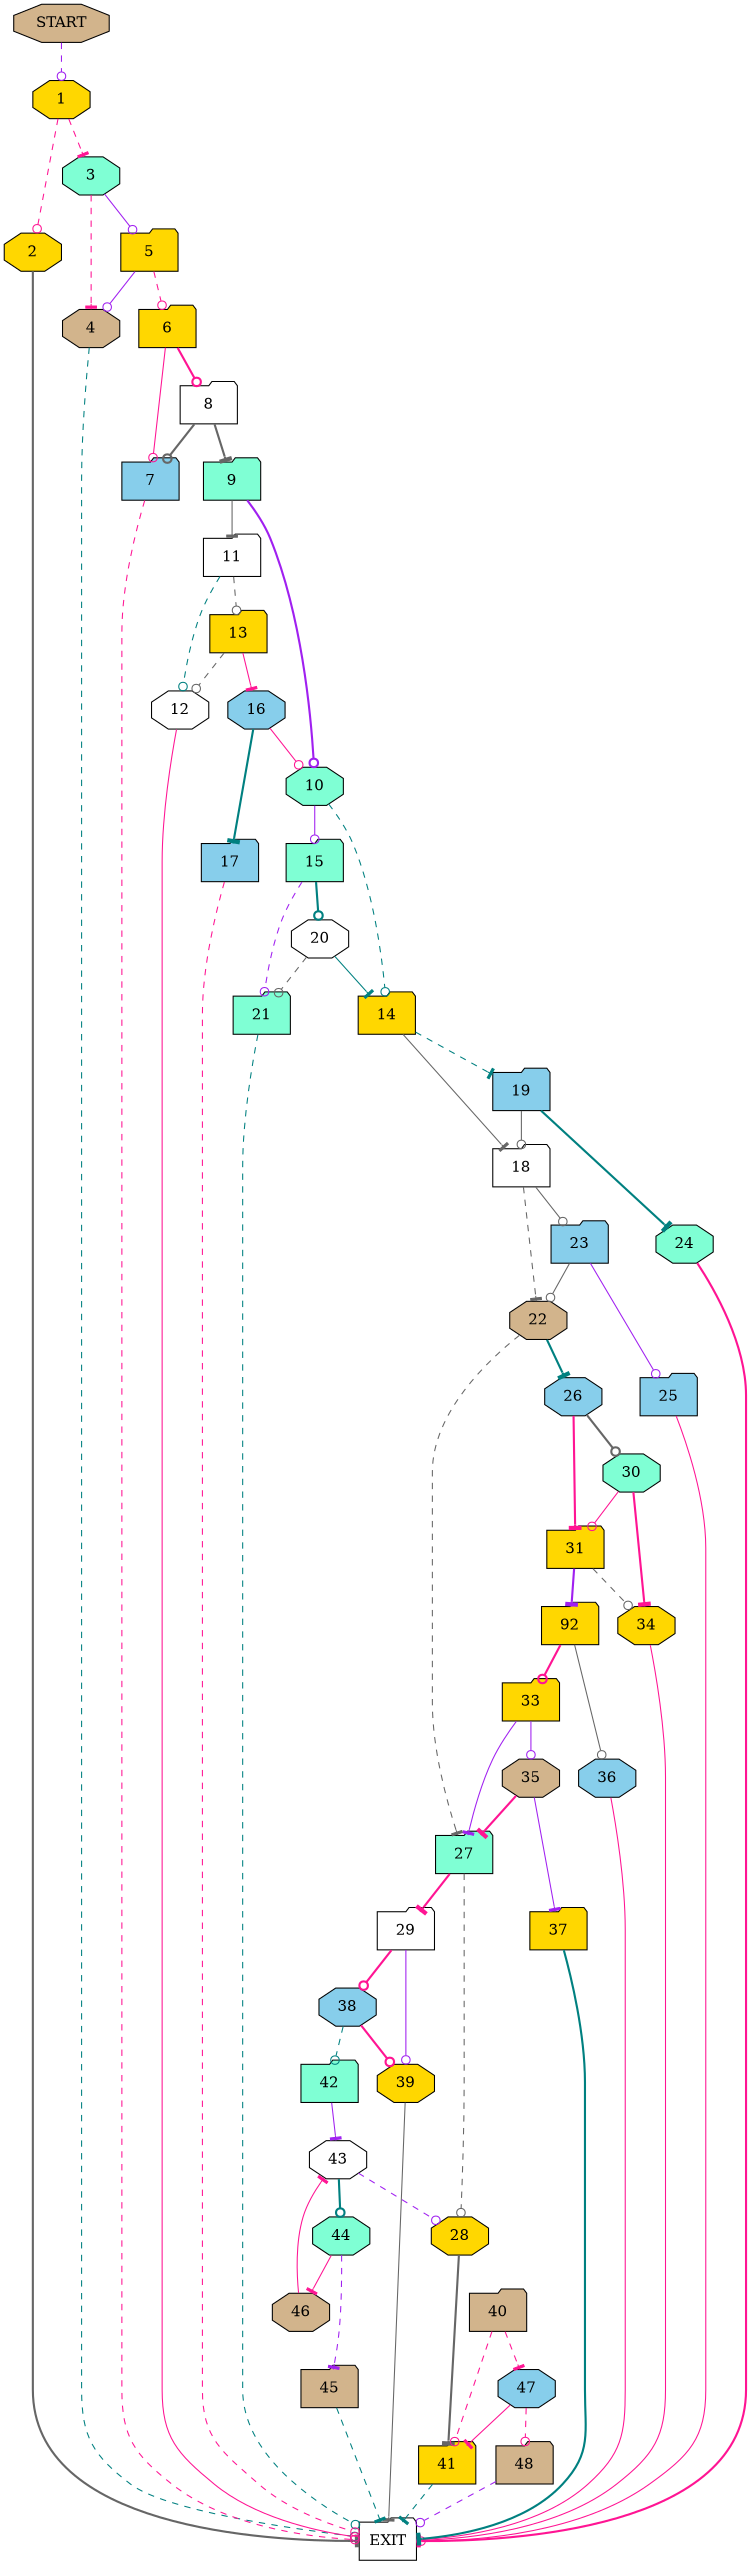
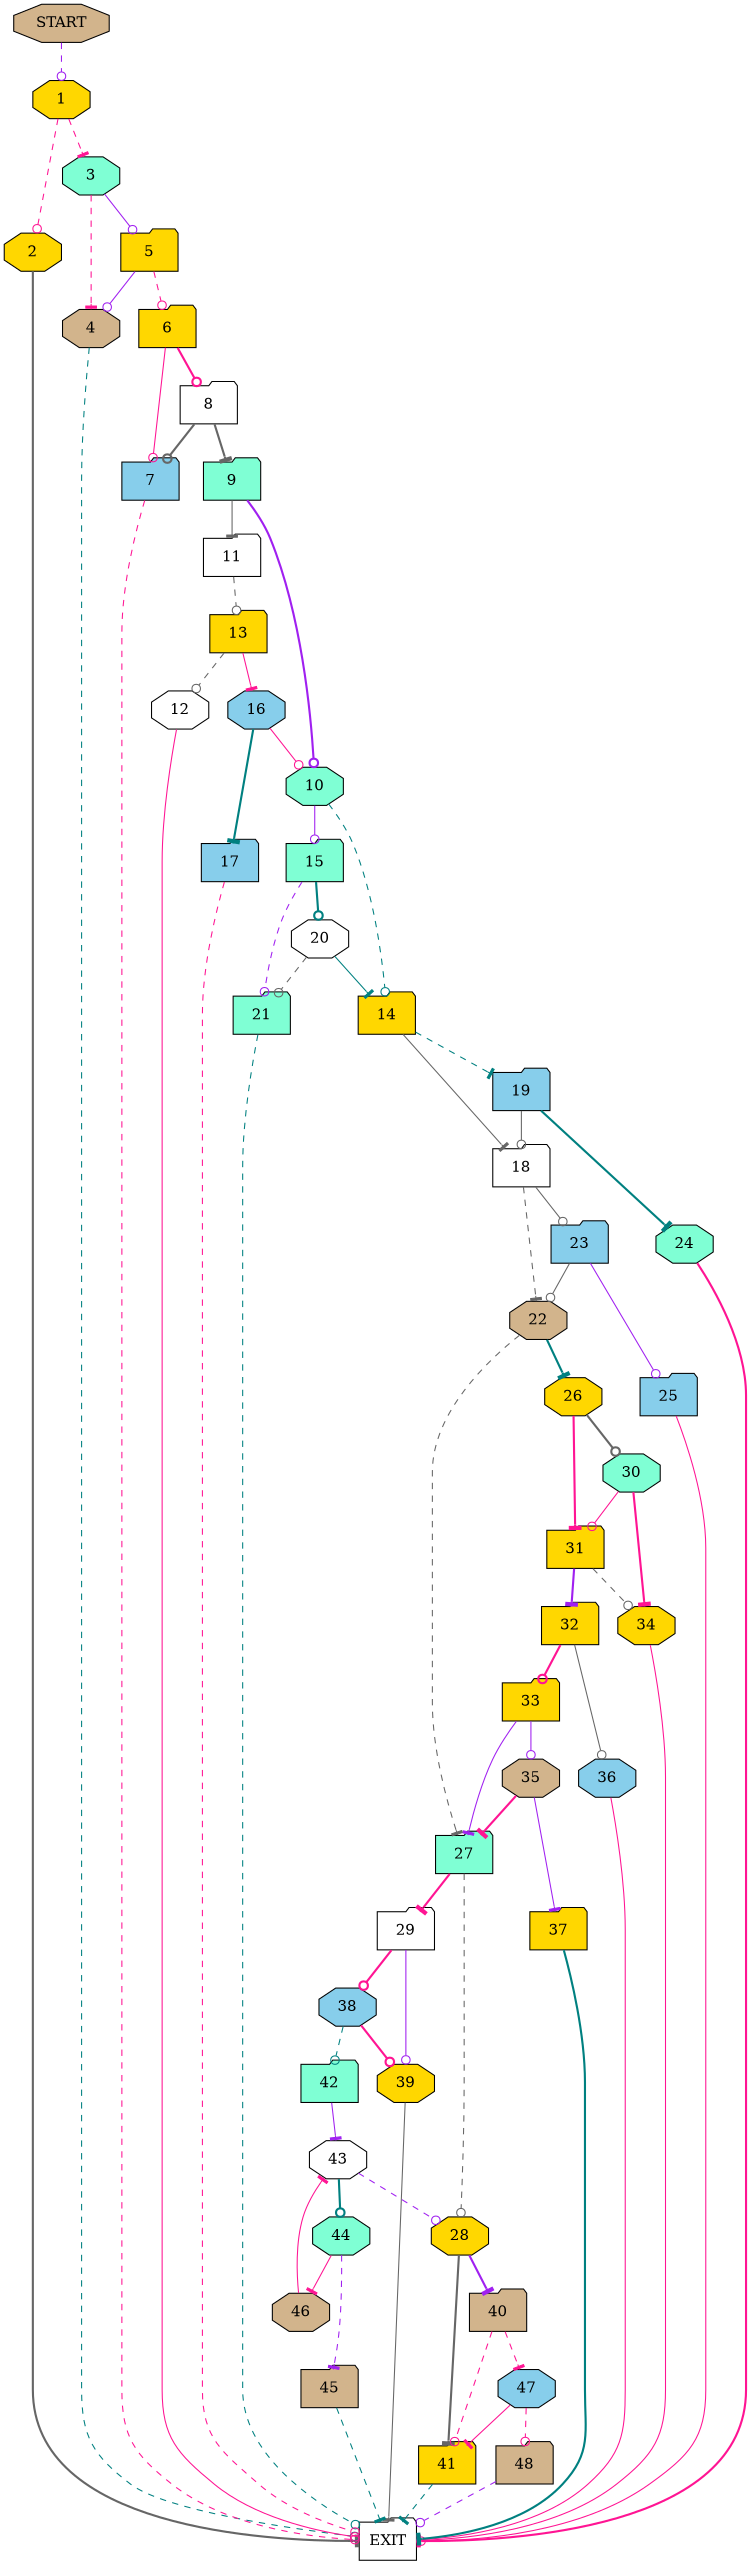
(196, 627) -> none
(573, 1397) -> (573, 1397)
(570, 1626) -> (570, 1626)
none -> (478, 2272)
